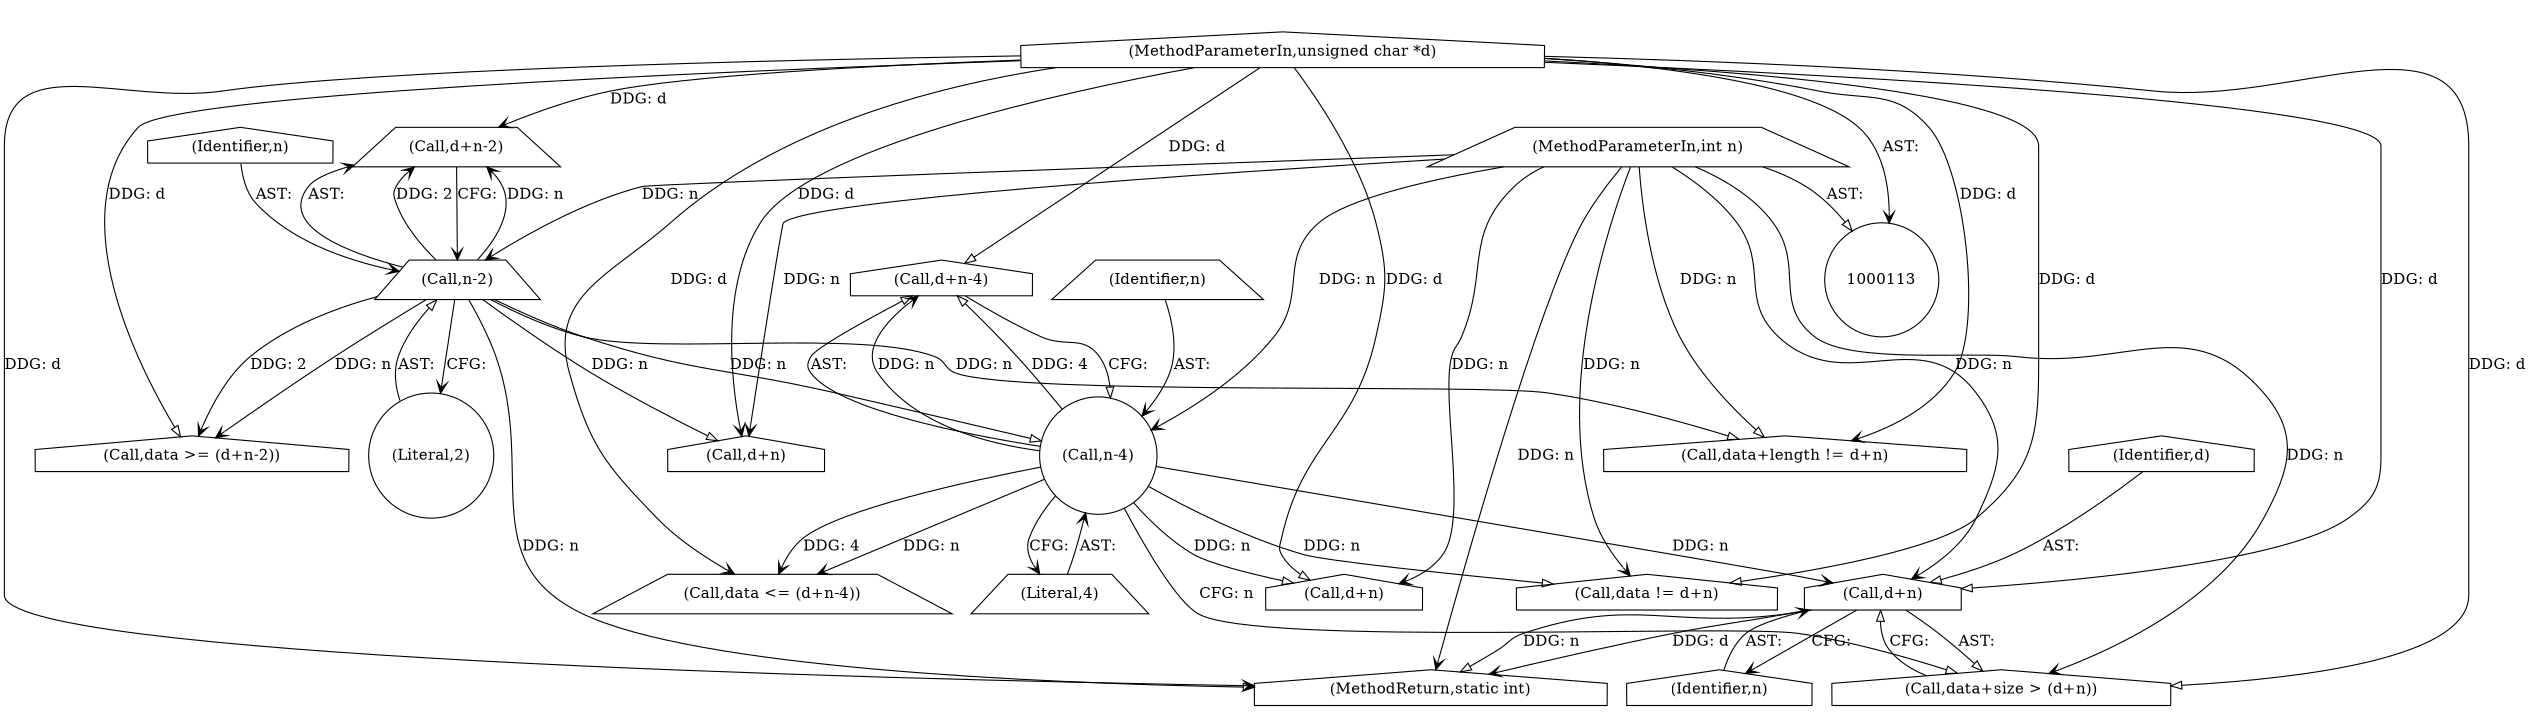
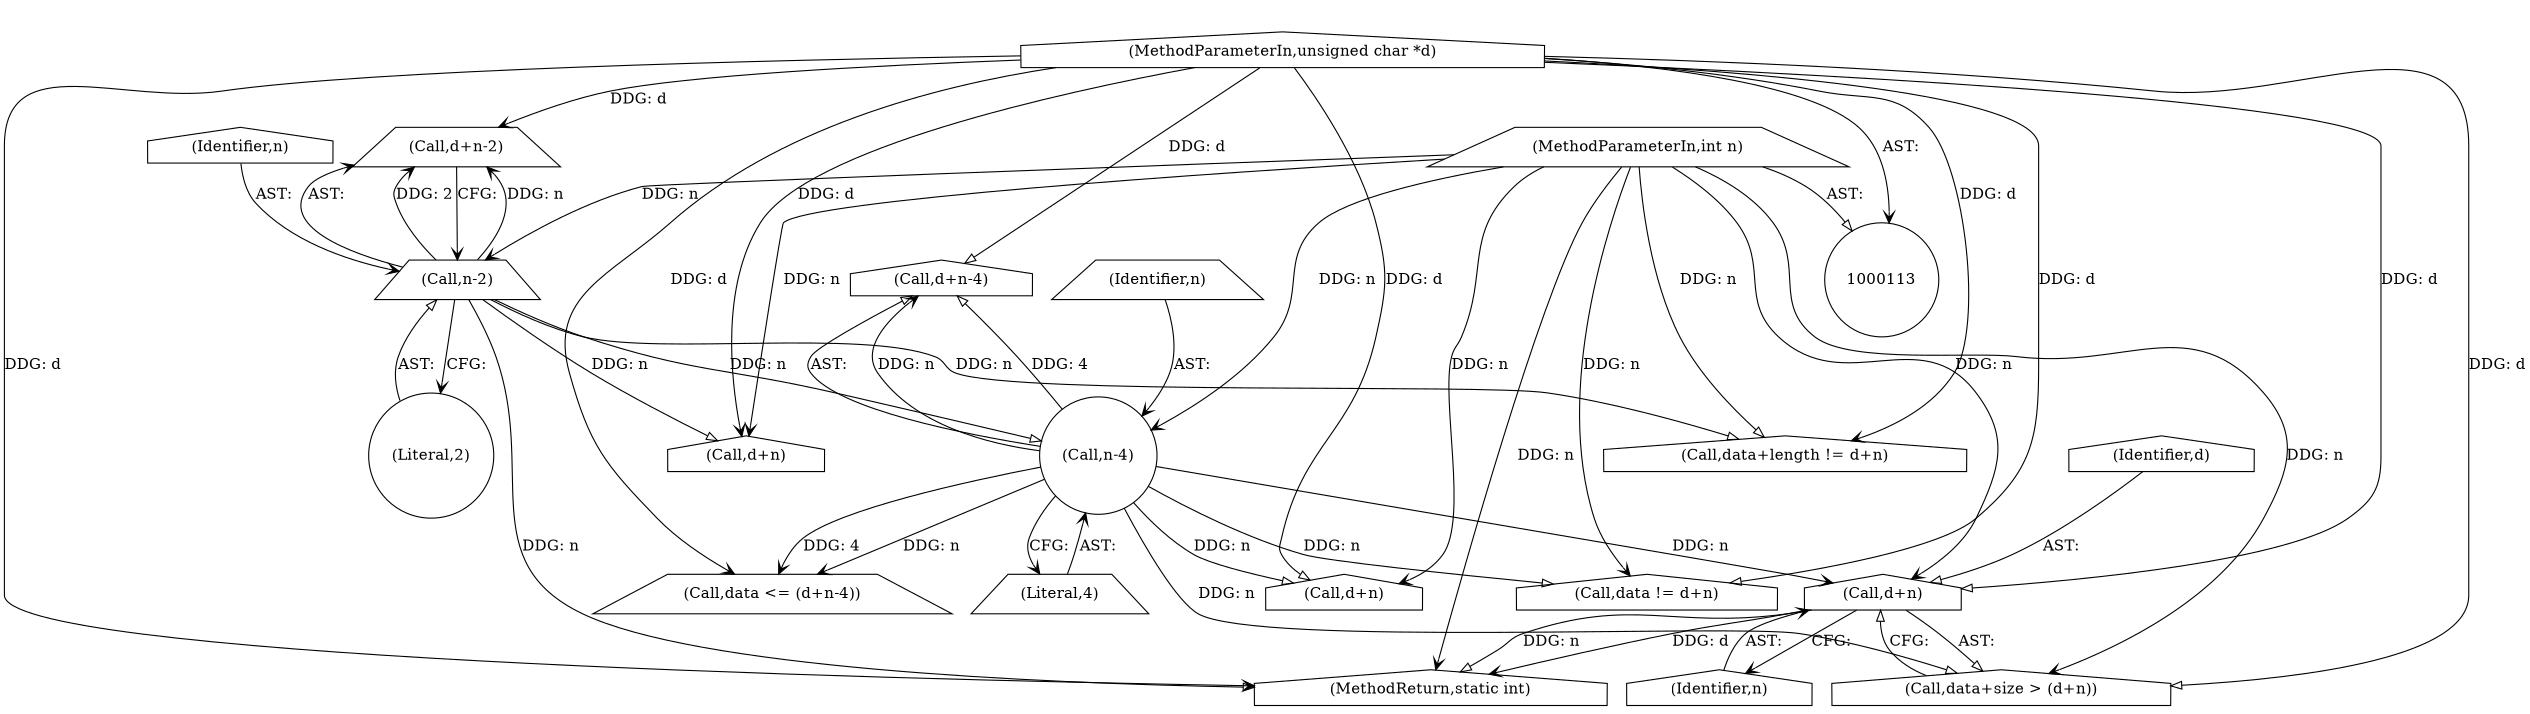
(1046, 339) -> none
(192, 456) -> none
(1227, 594) -> (1227, 594)
